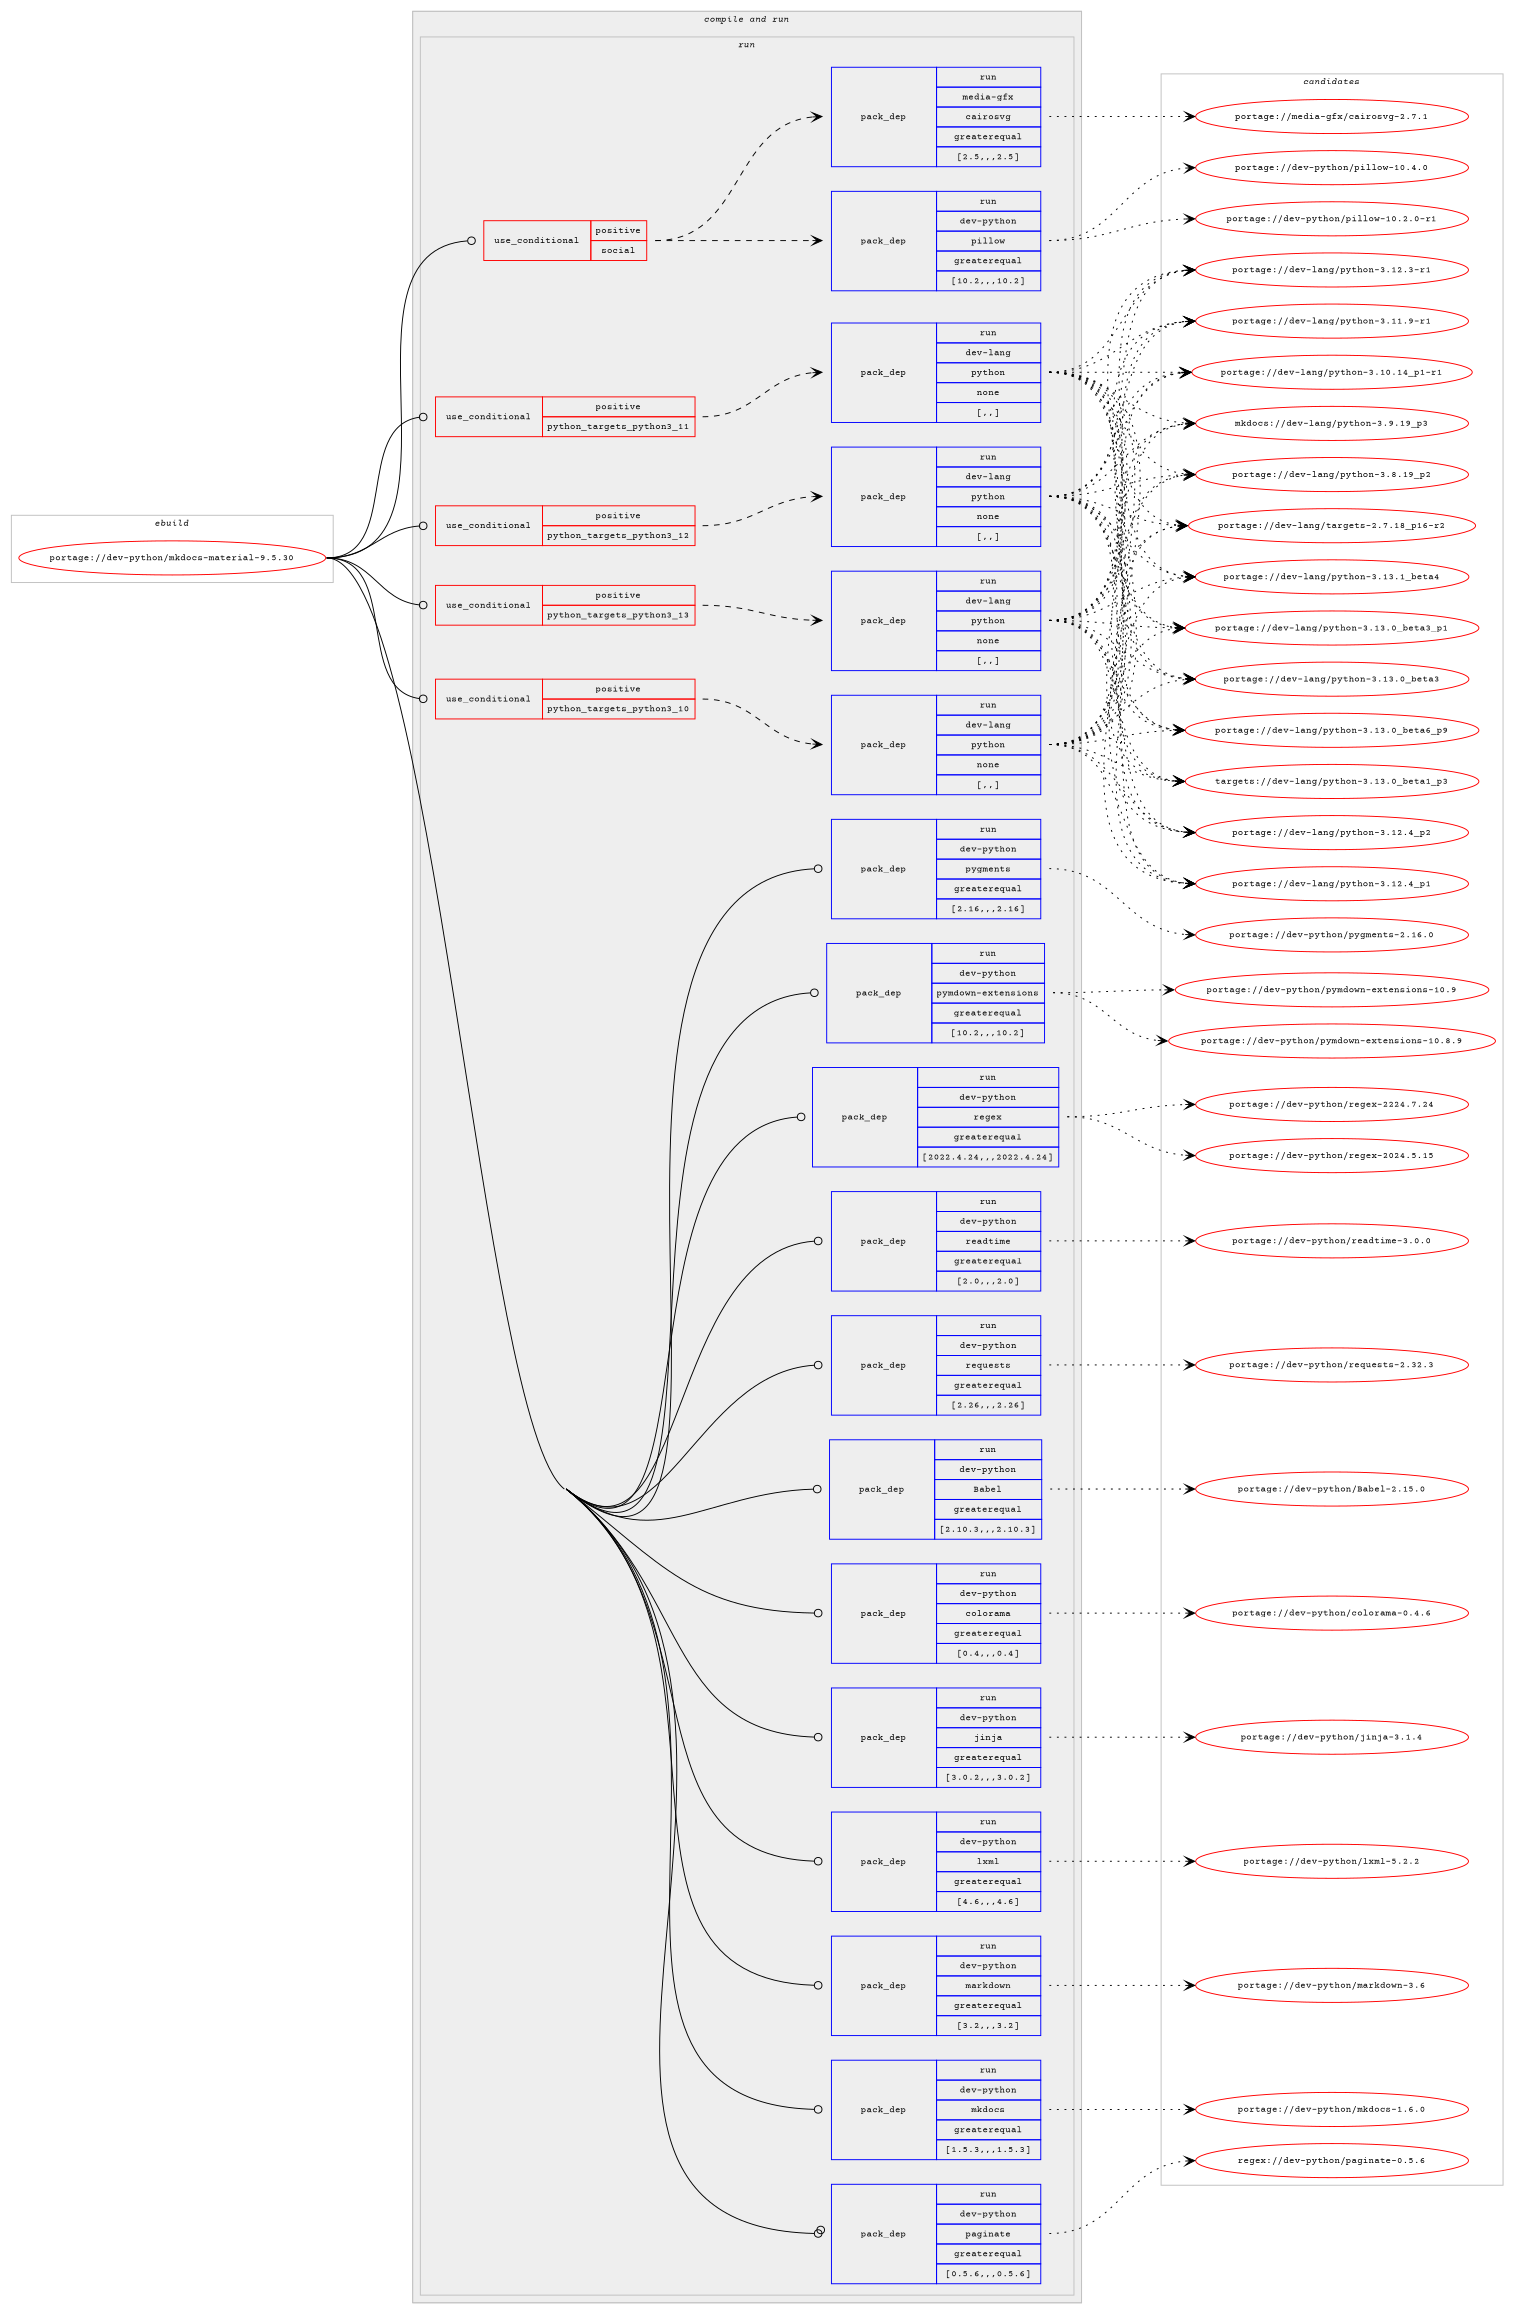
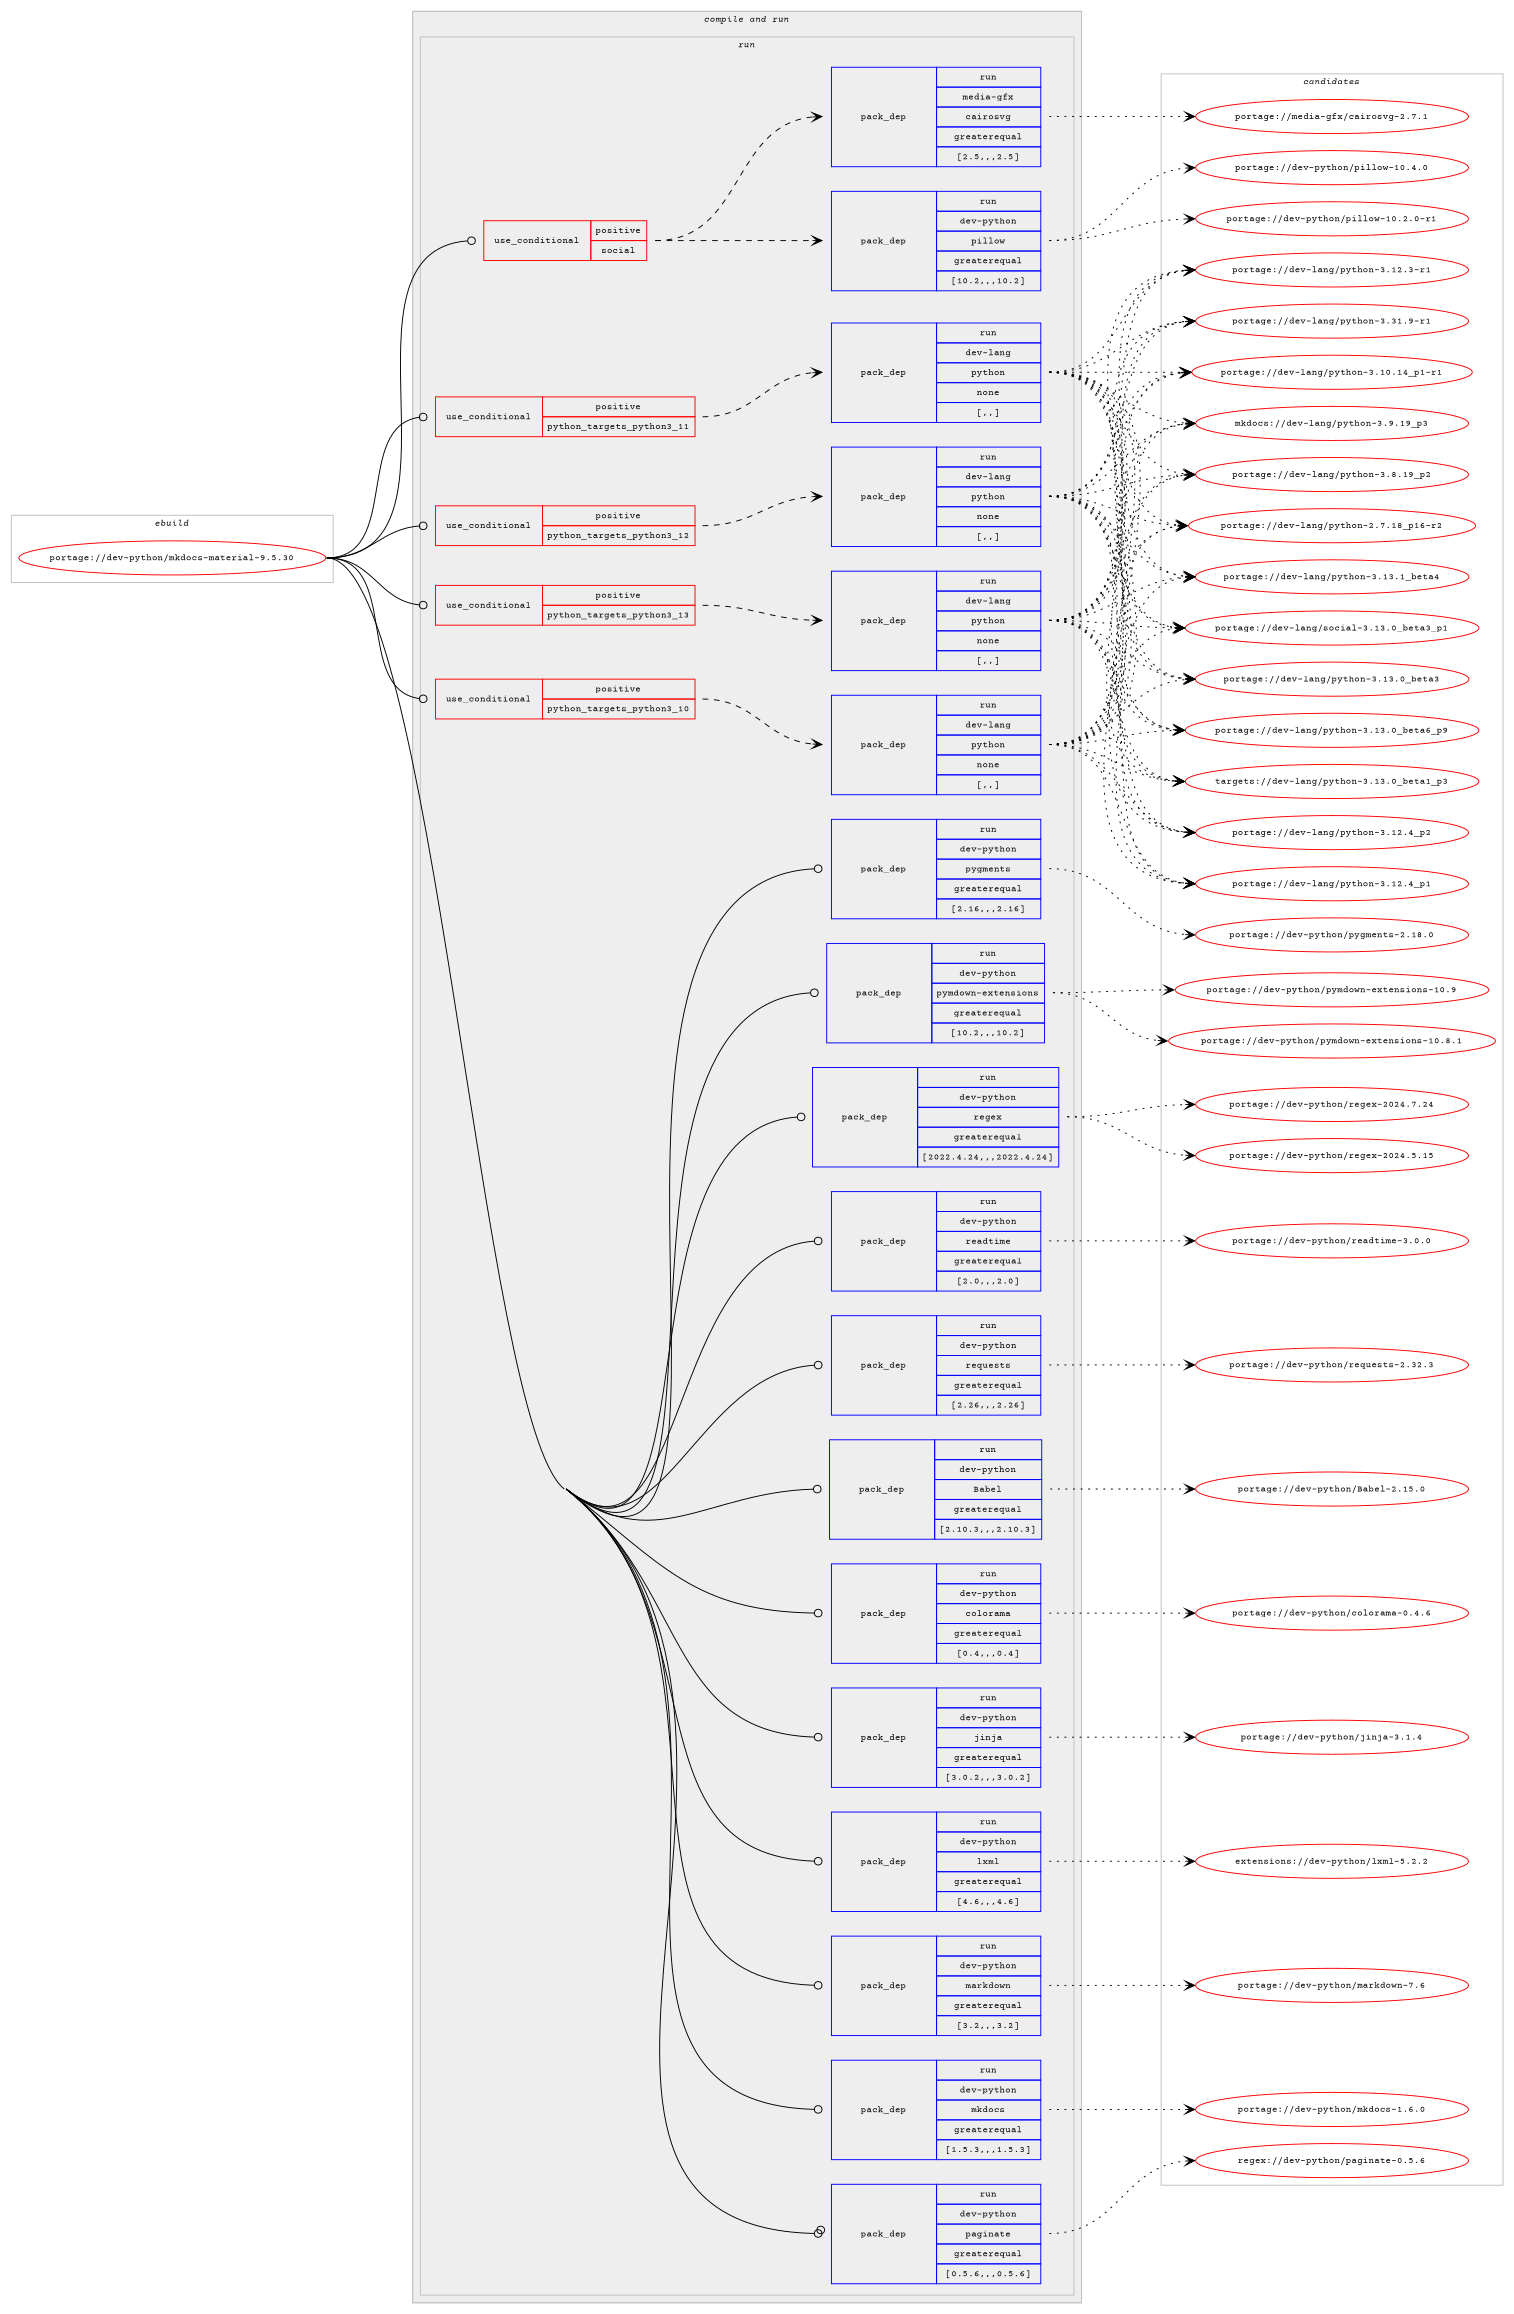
(1332, 321) -> (1332, 321)
(1332, 526) -> (1332, 526)
(1332, 628) -> (1332, 628)
(1332, 935) -> (1332, 935)
(1332, 1041) -> (1332, 1041)
(1332, 1104) -> (1332, 1104)
(1332, 1861) -> (1332, 1861)
(1332, 1985) -> (1332, 1985)
